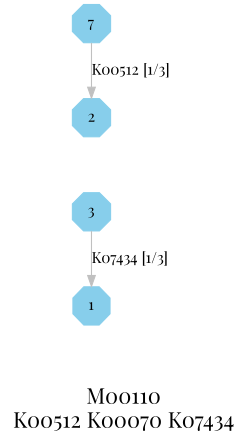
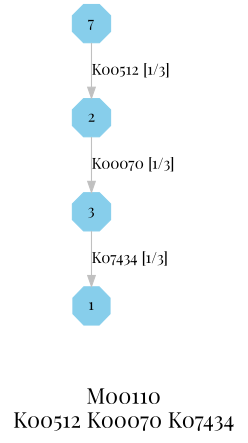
none -> (91, 159)
